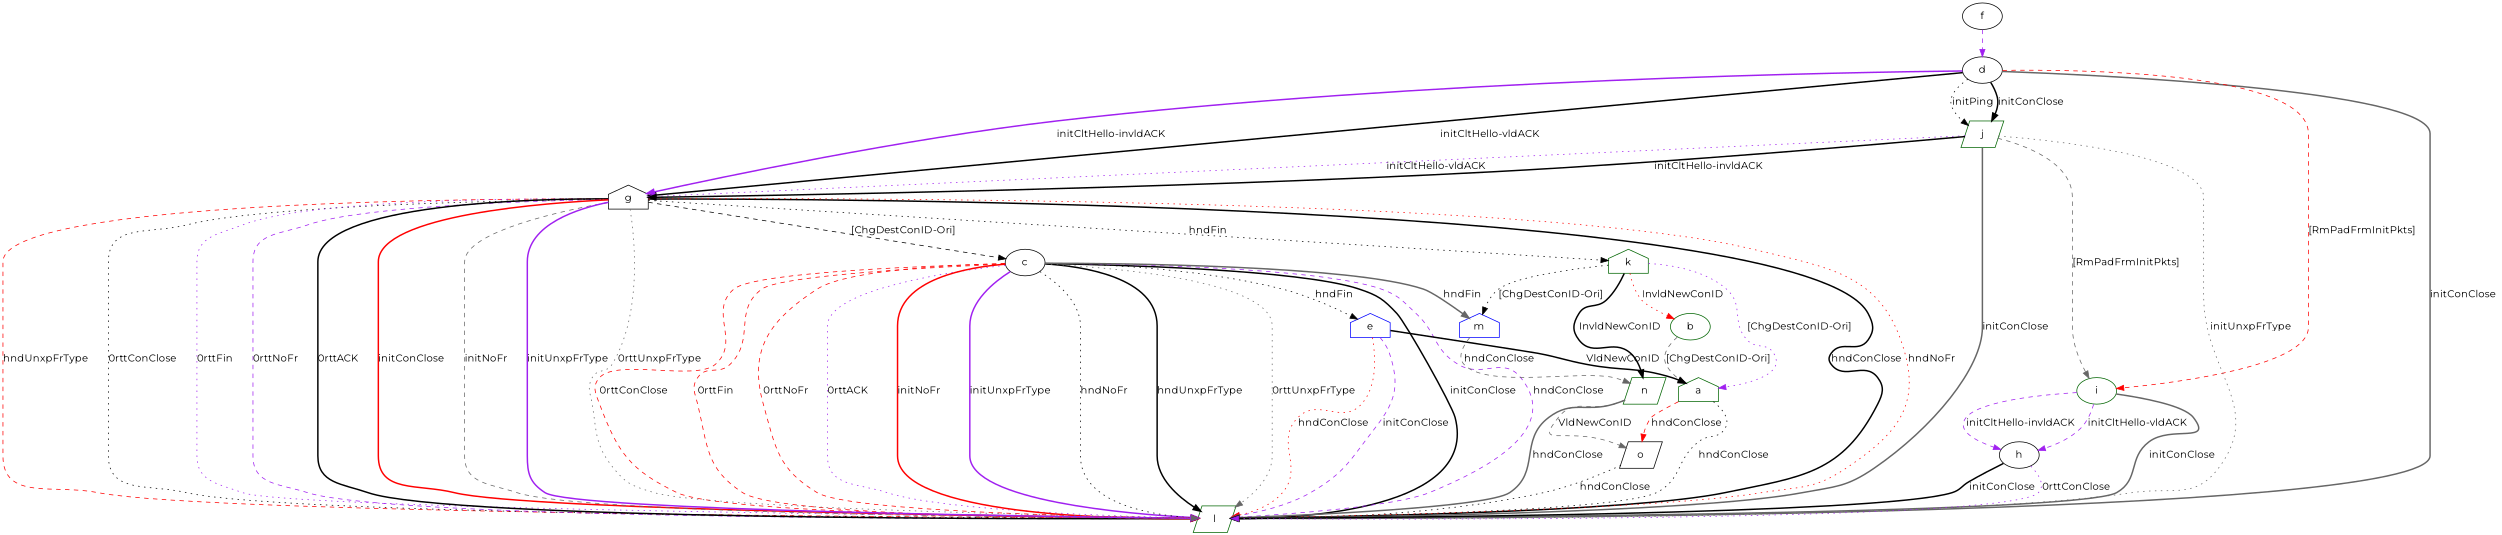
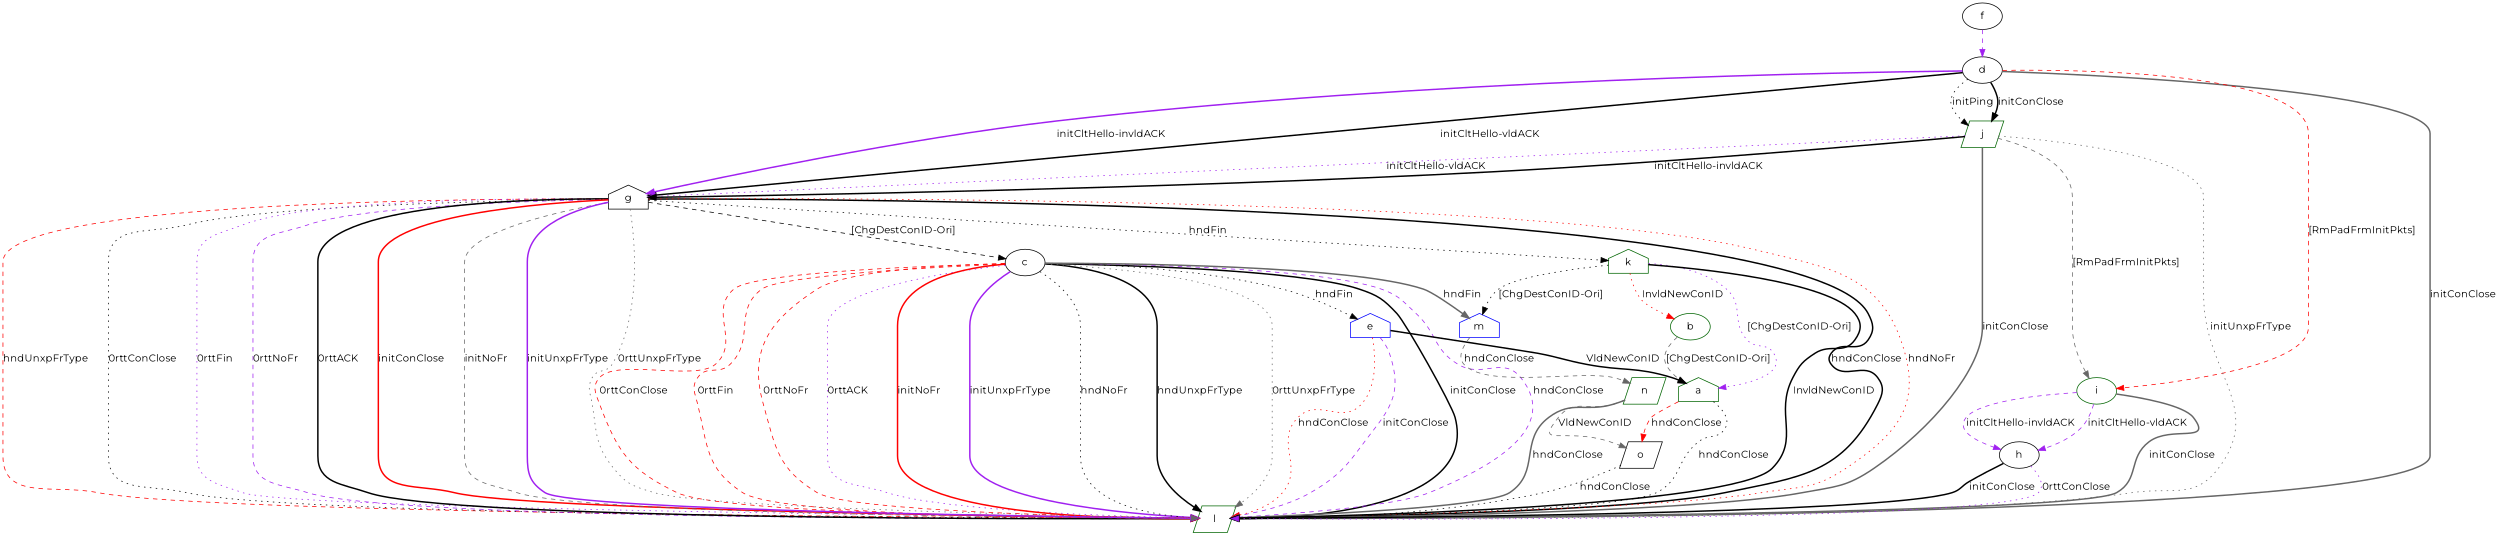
(1575, 333) -> (1715, 487)
